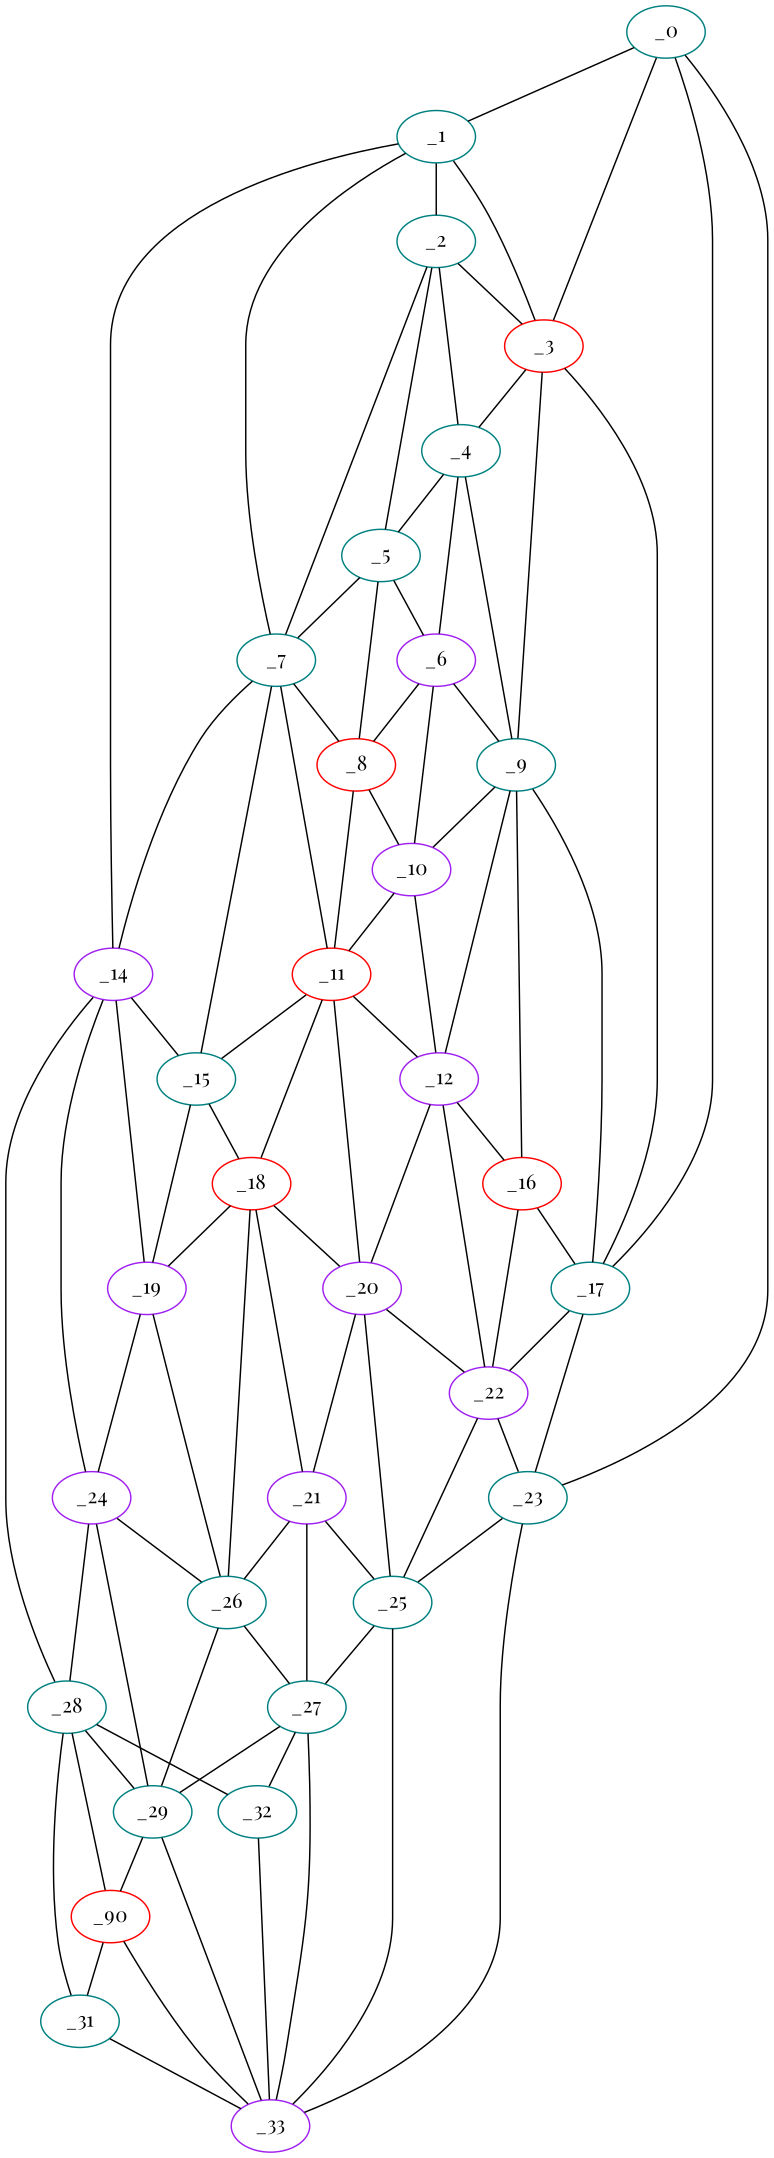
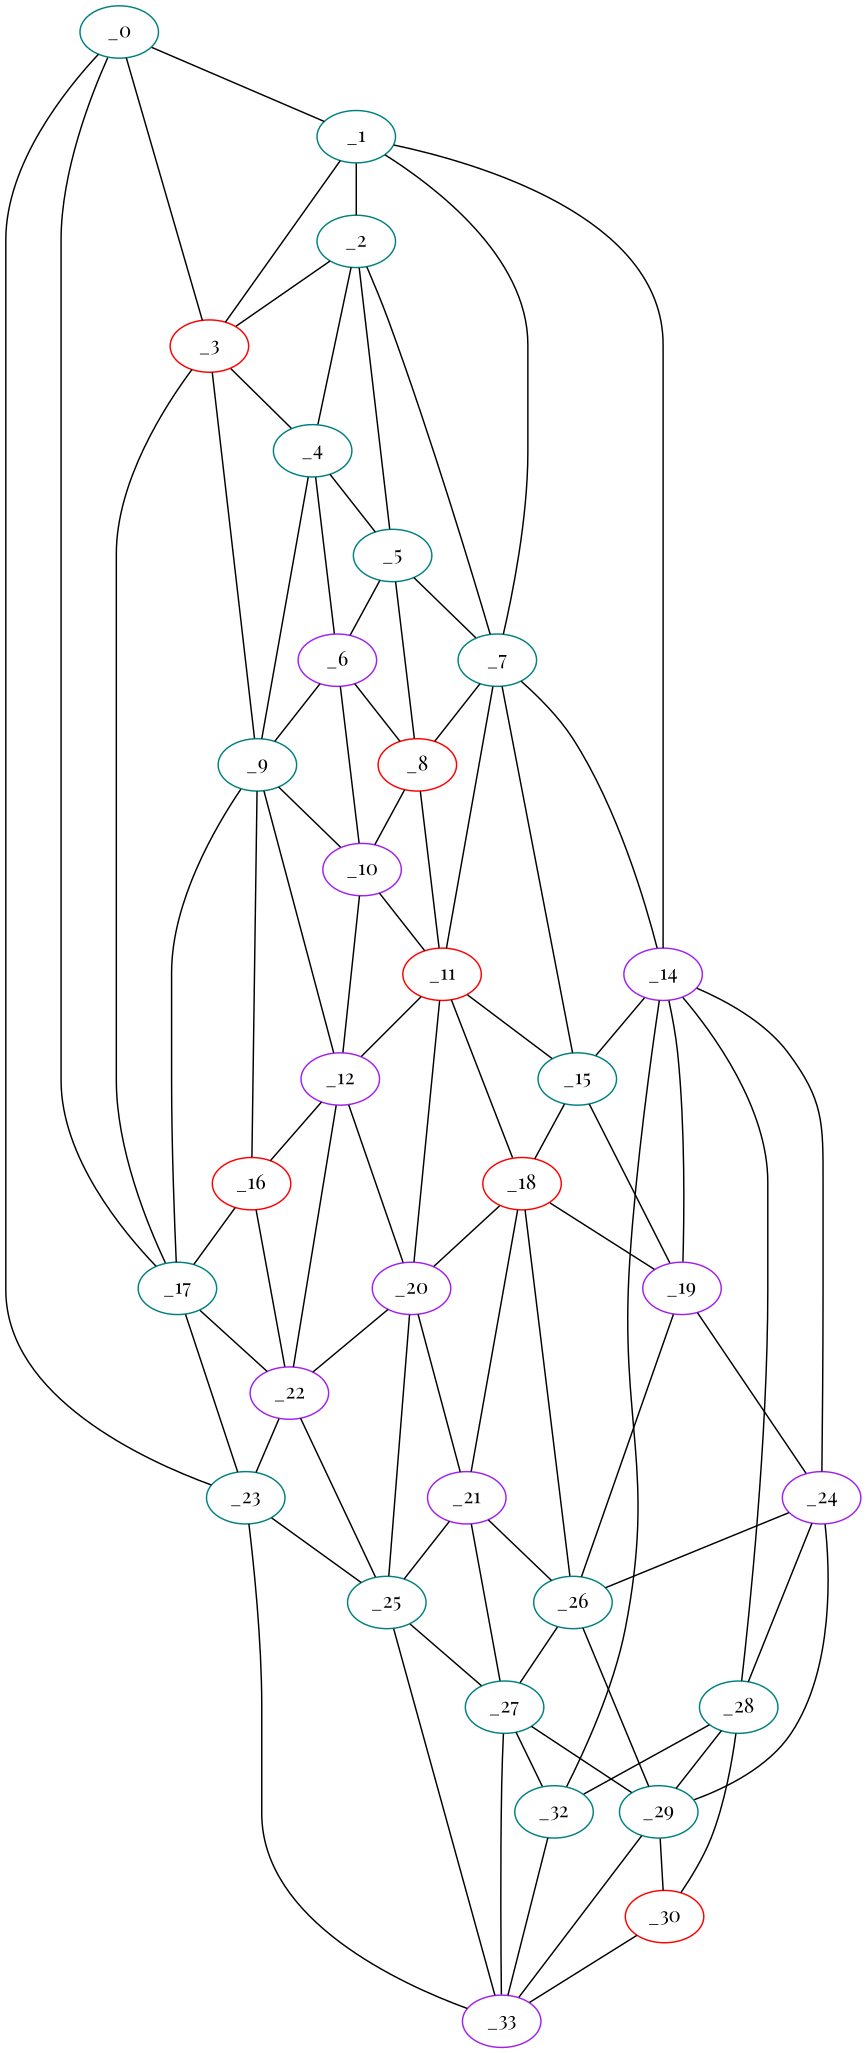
none -> (631, 1399)
(111, 1917) -> (665, 1917)
(80, 2021) -> none
